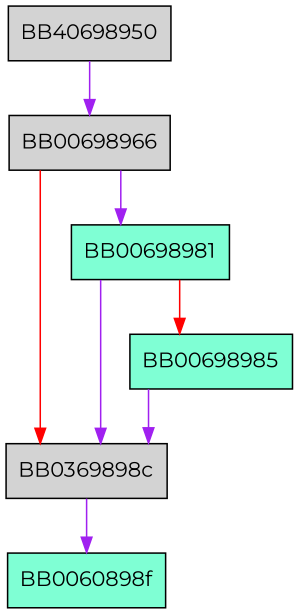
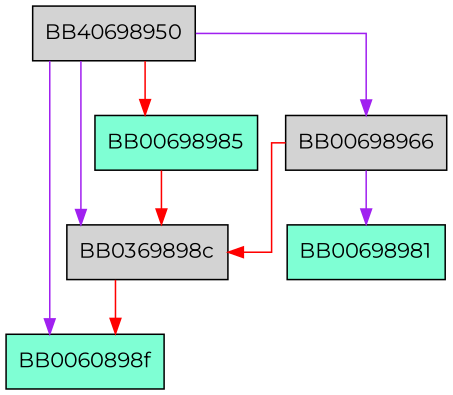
none -> (50, 190)
(180, 299) -> (145, 80)
(101, 354) -> (81, 135)
(149, 409) -> (161, 190)
(87, 518) -> (115, 299)
